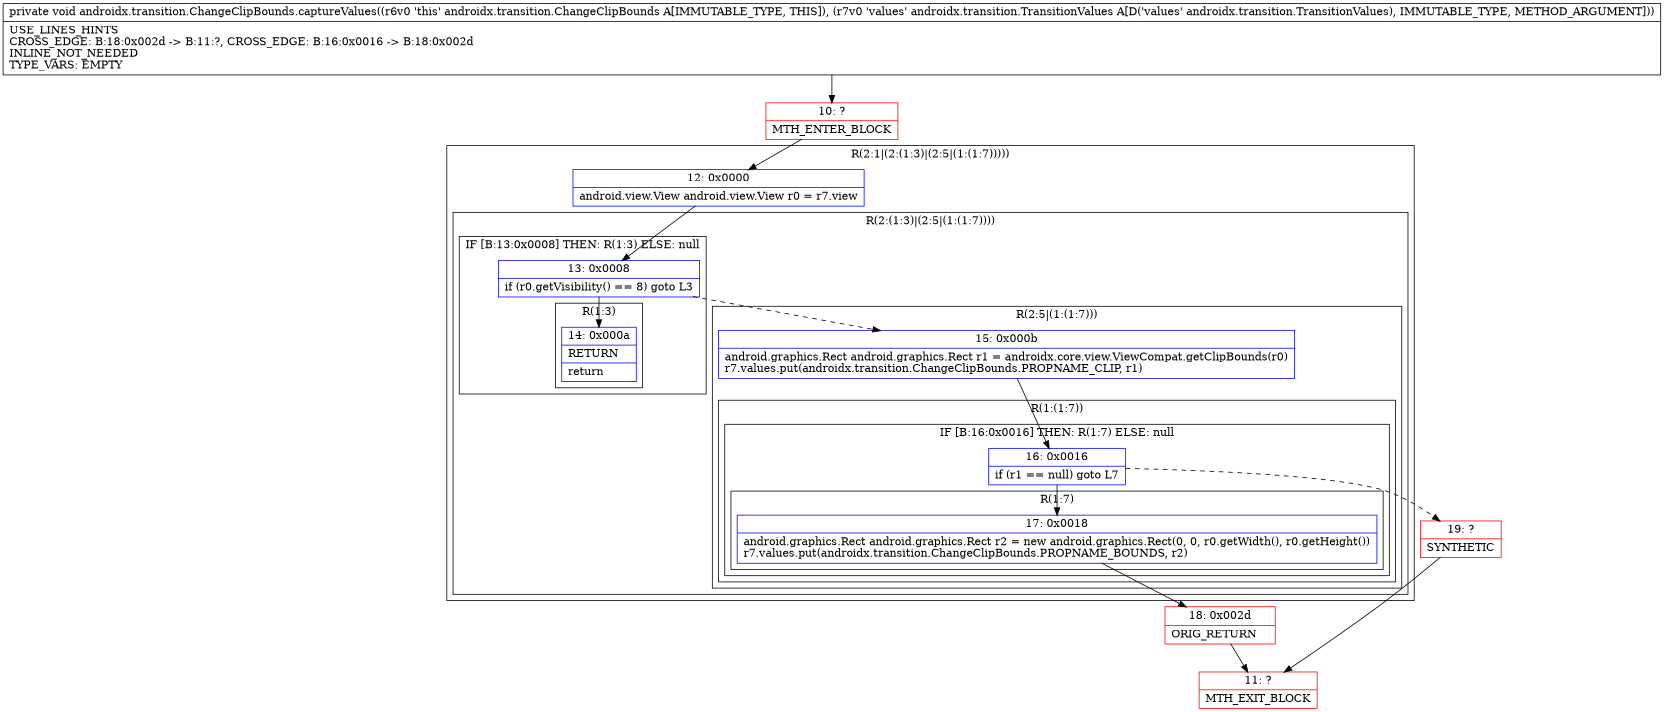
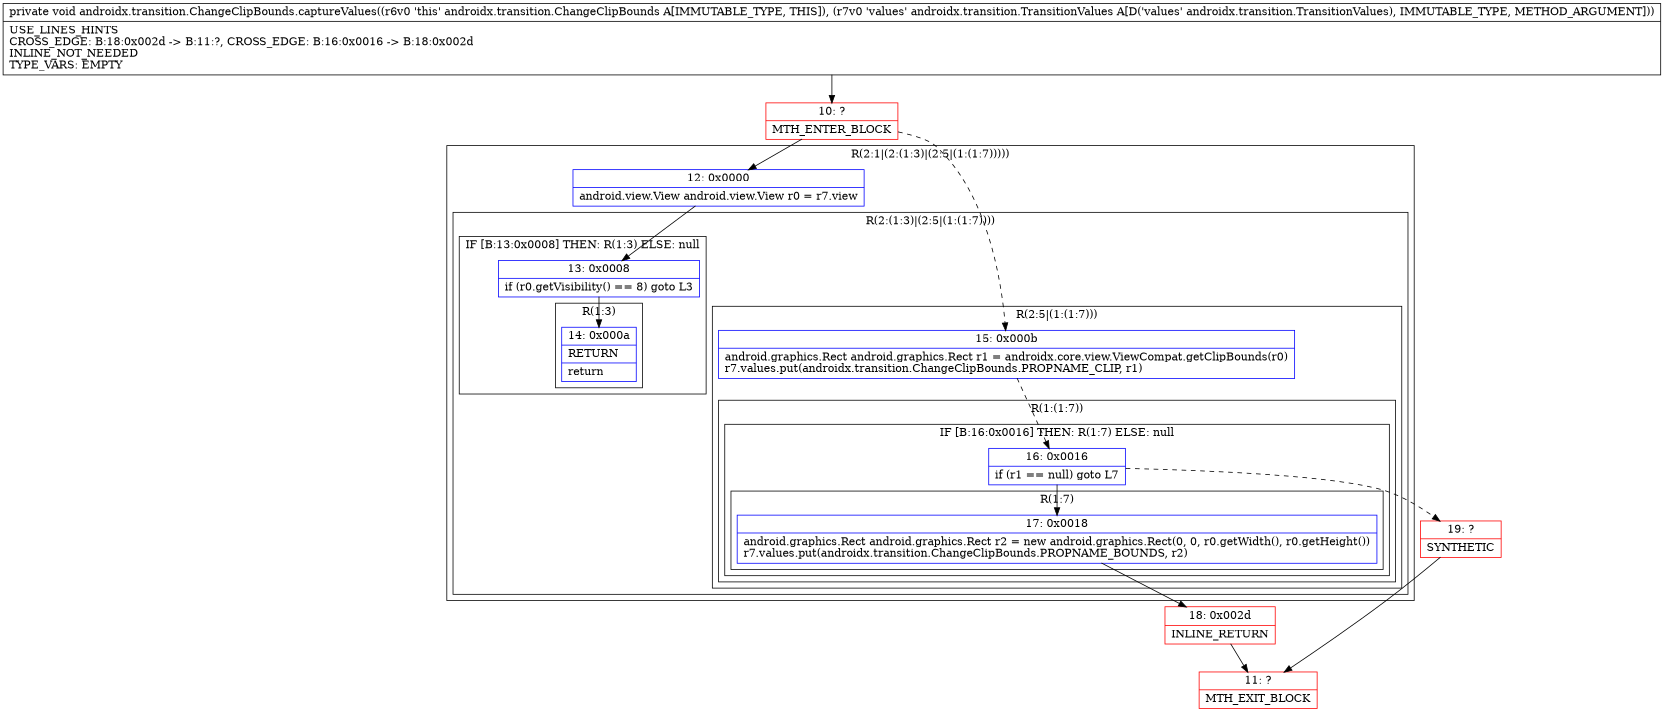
(783, 313) -> (976, 204)
(1032, 410) -> (1032, 410)
(1214, 634) -> (1220, 634)
